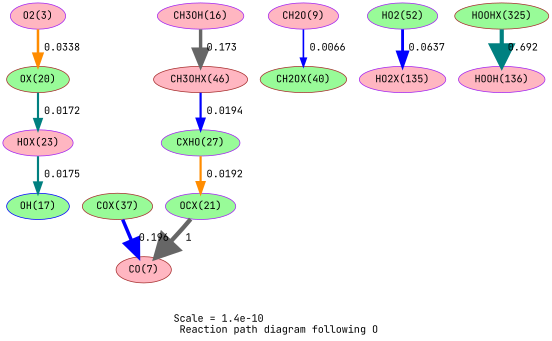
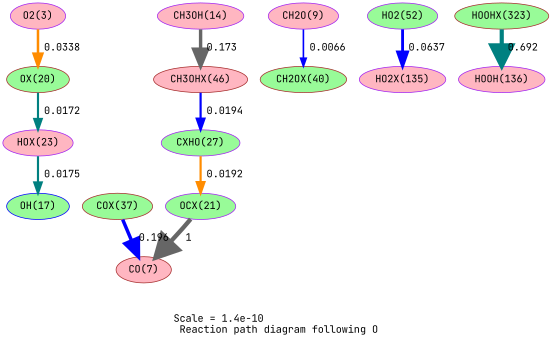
(201, 16) -> (201, 16)
(502, 16) -> (502, 16)
